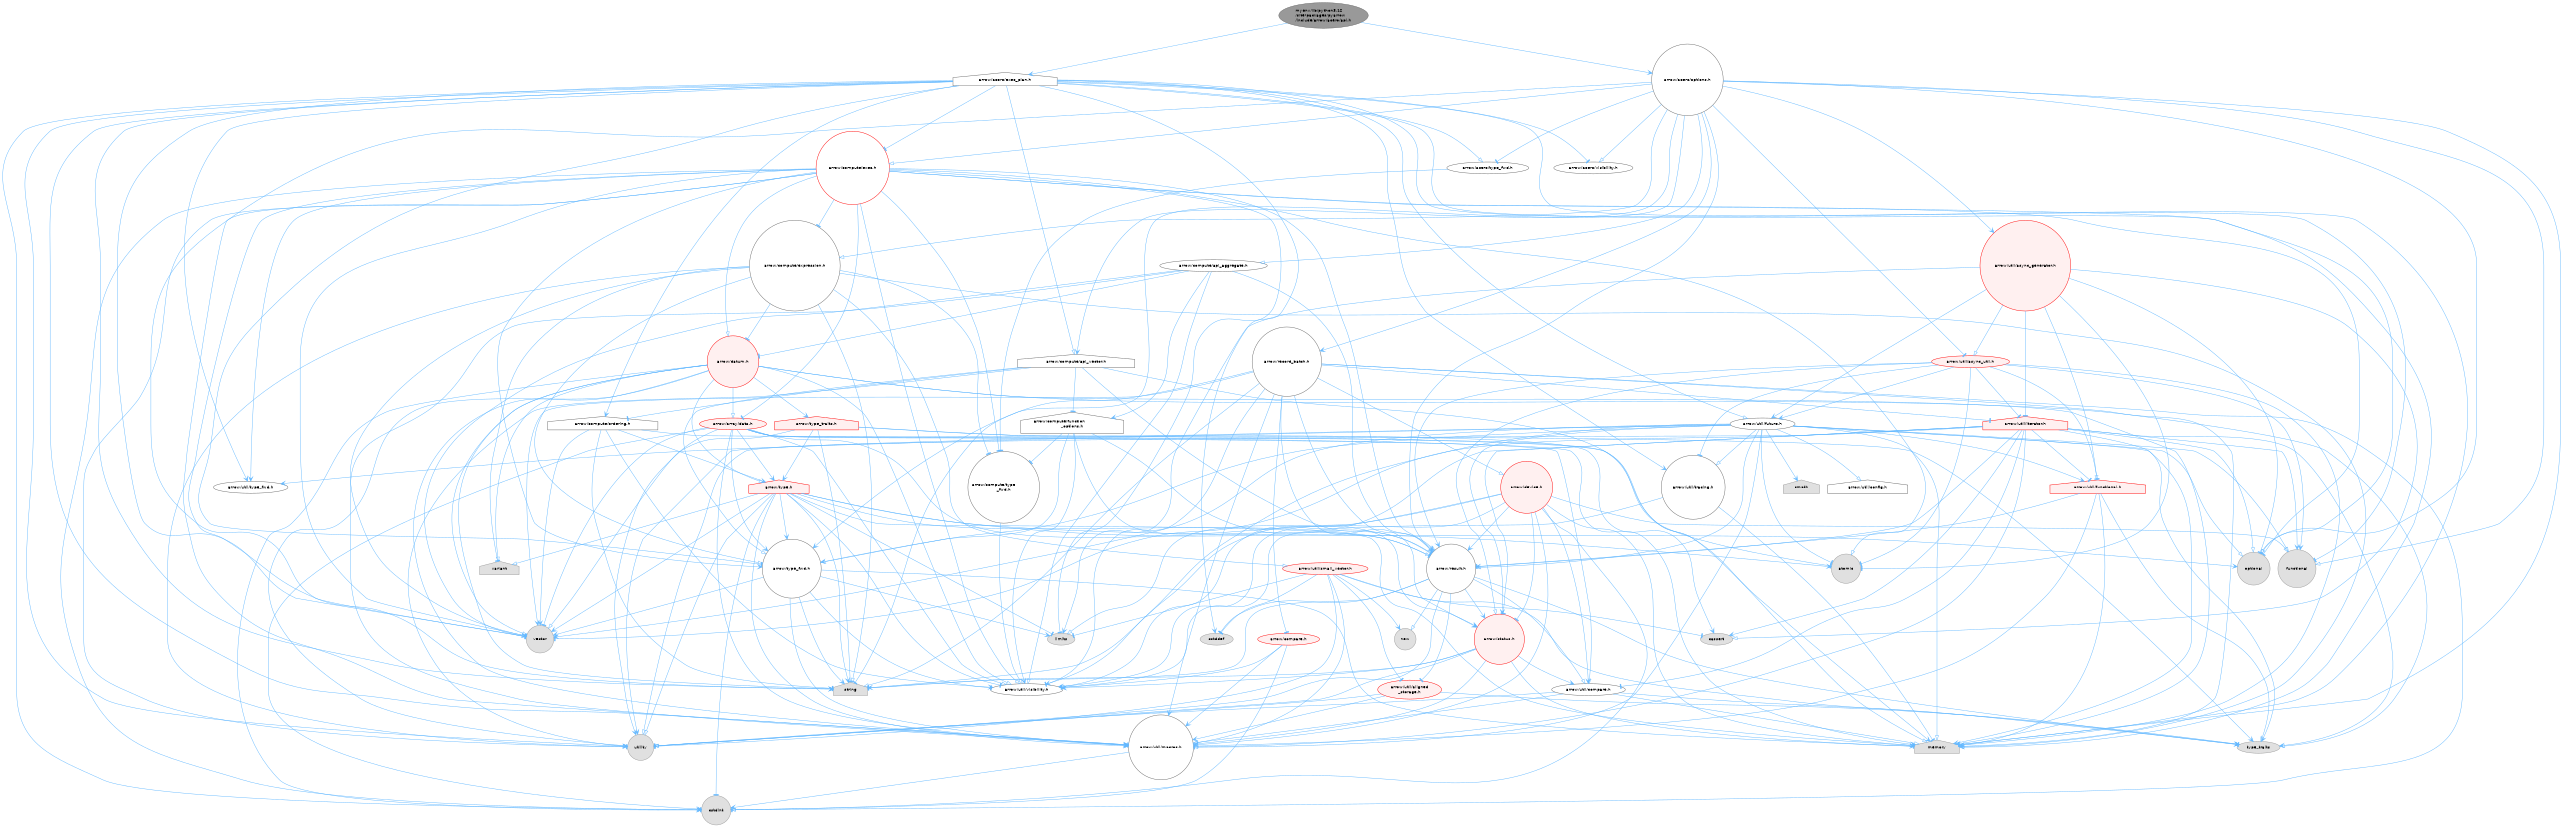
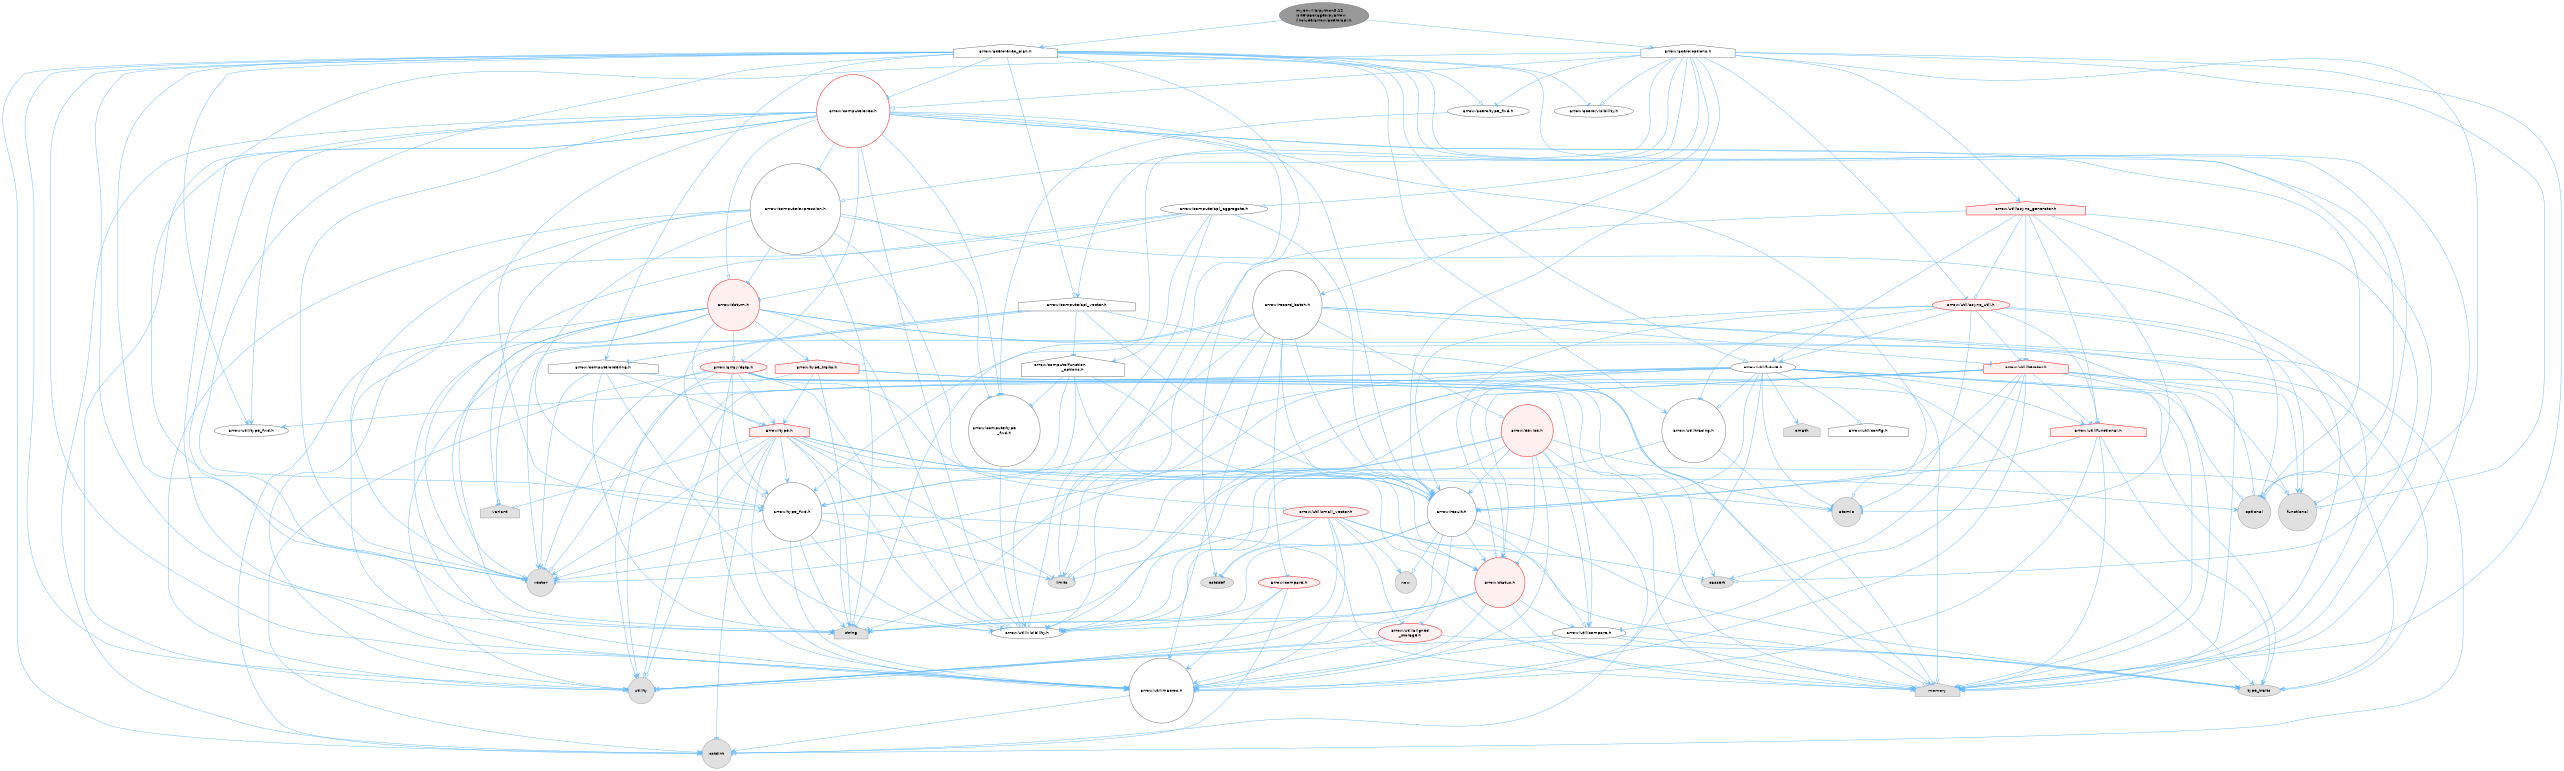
(1687, 80) -> (1688, 51)
(2025, 266) -> (2026, 209)
(1254, 555) -> (1254, 500)
